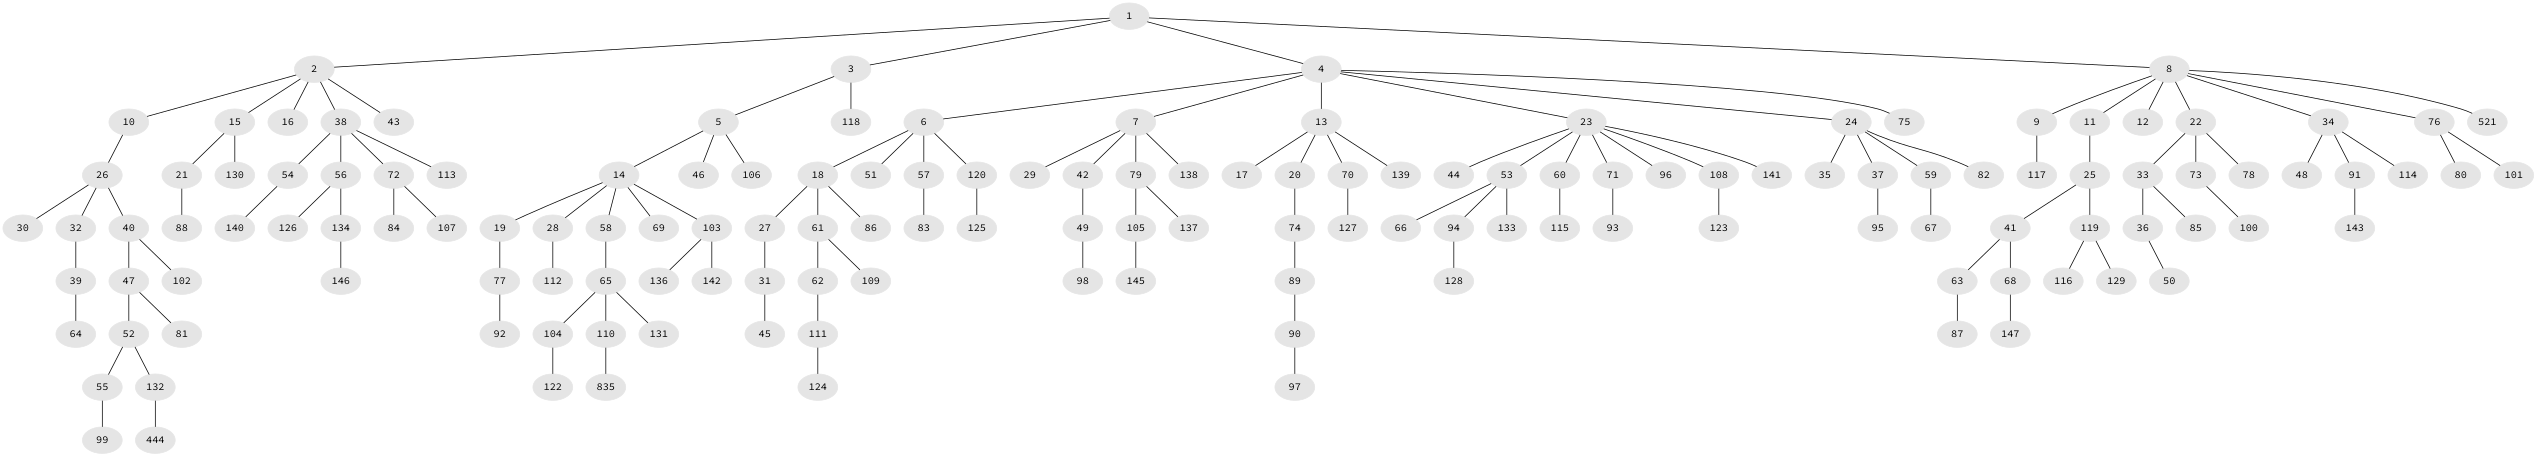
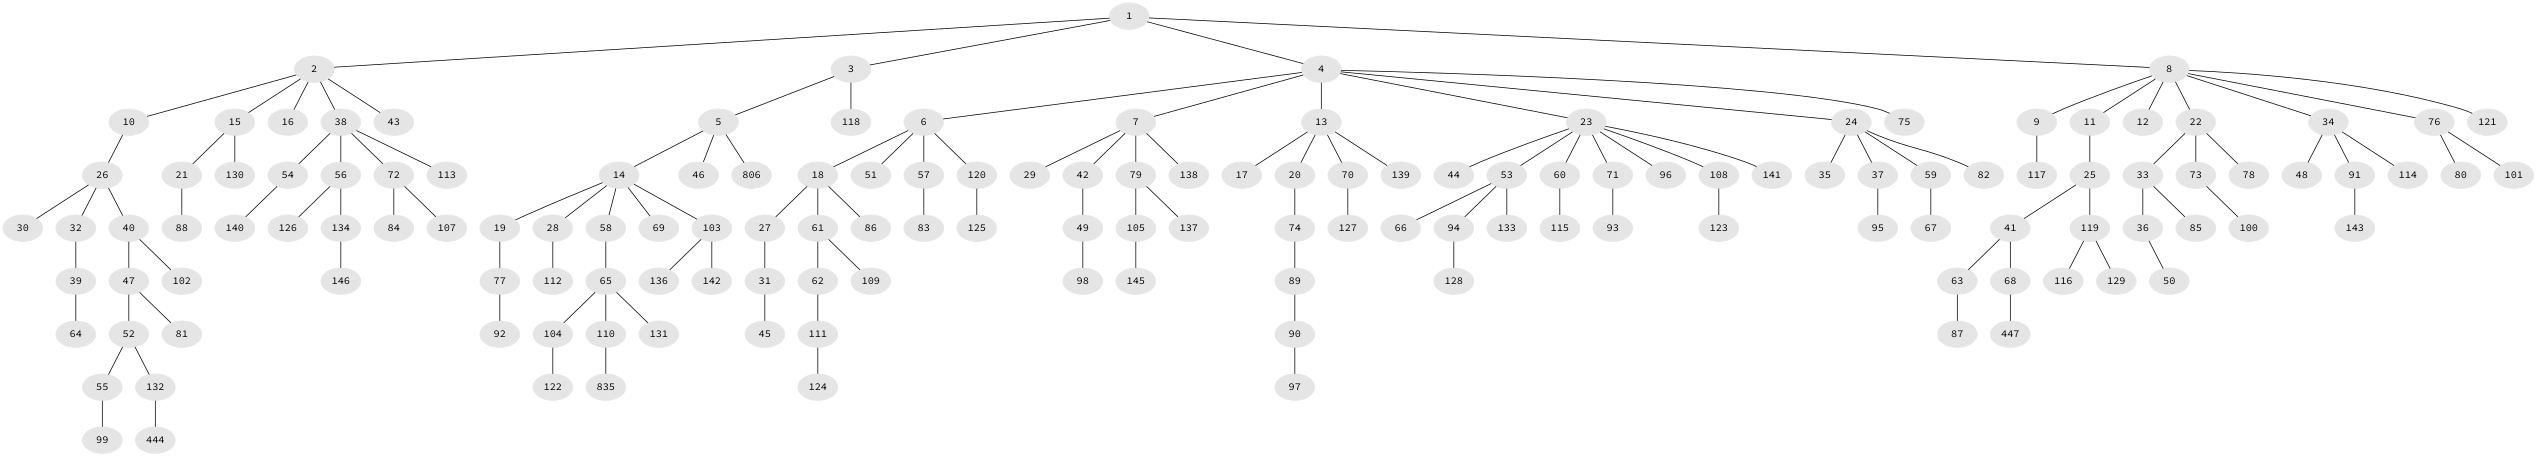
(2487, 122) -> (2487, 122)
(752, 175) -> (752, 175)
(2010, 334) -> (2010, 334)
